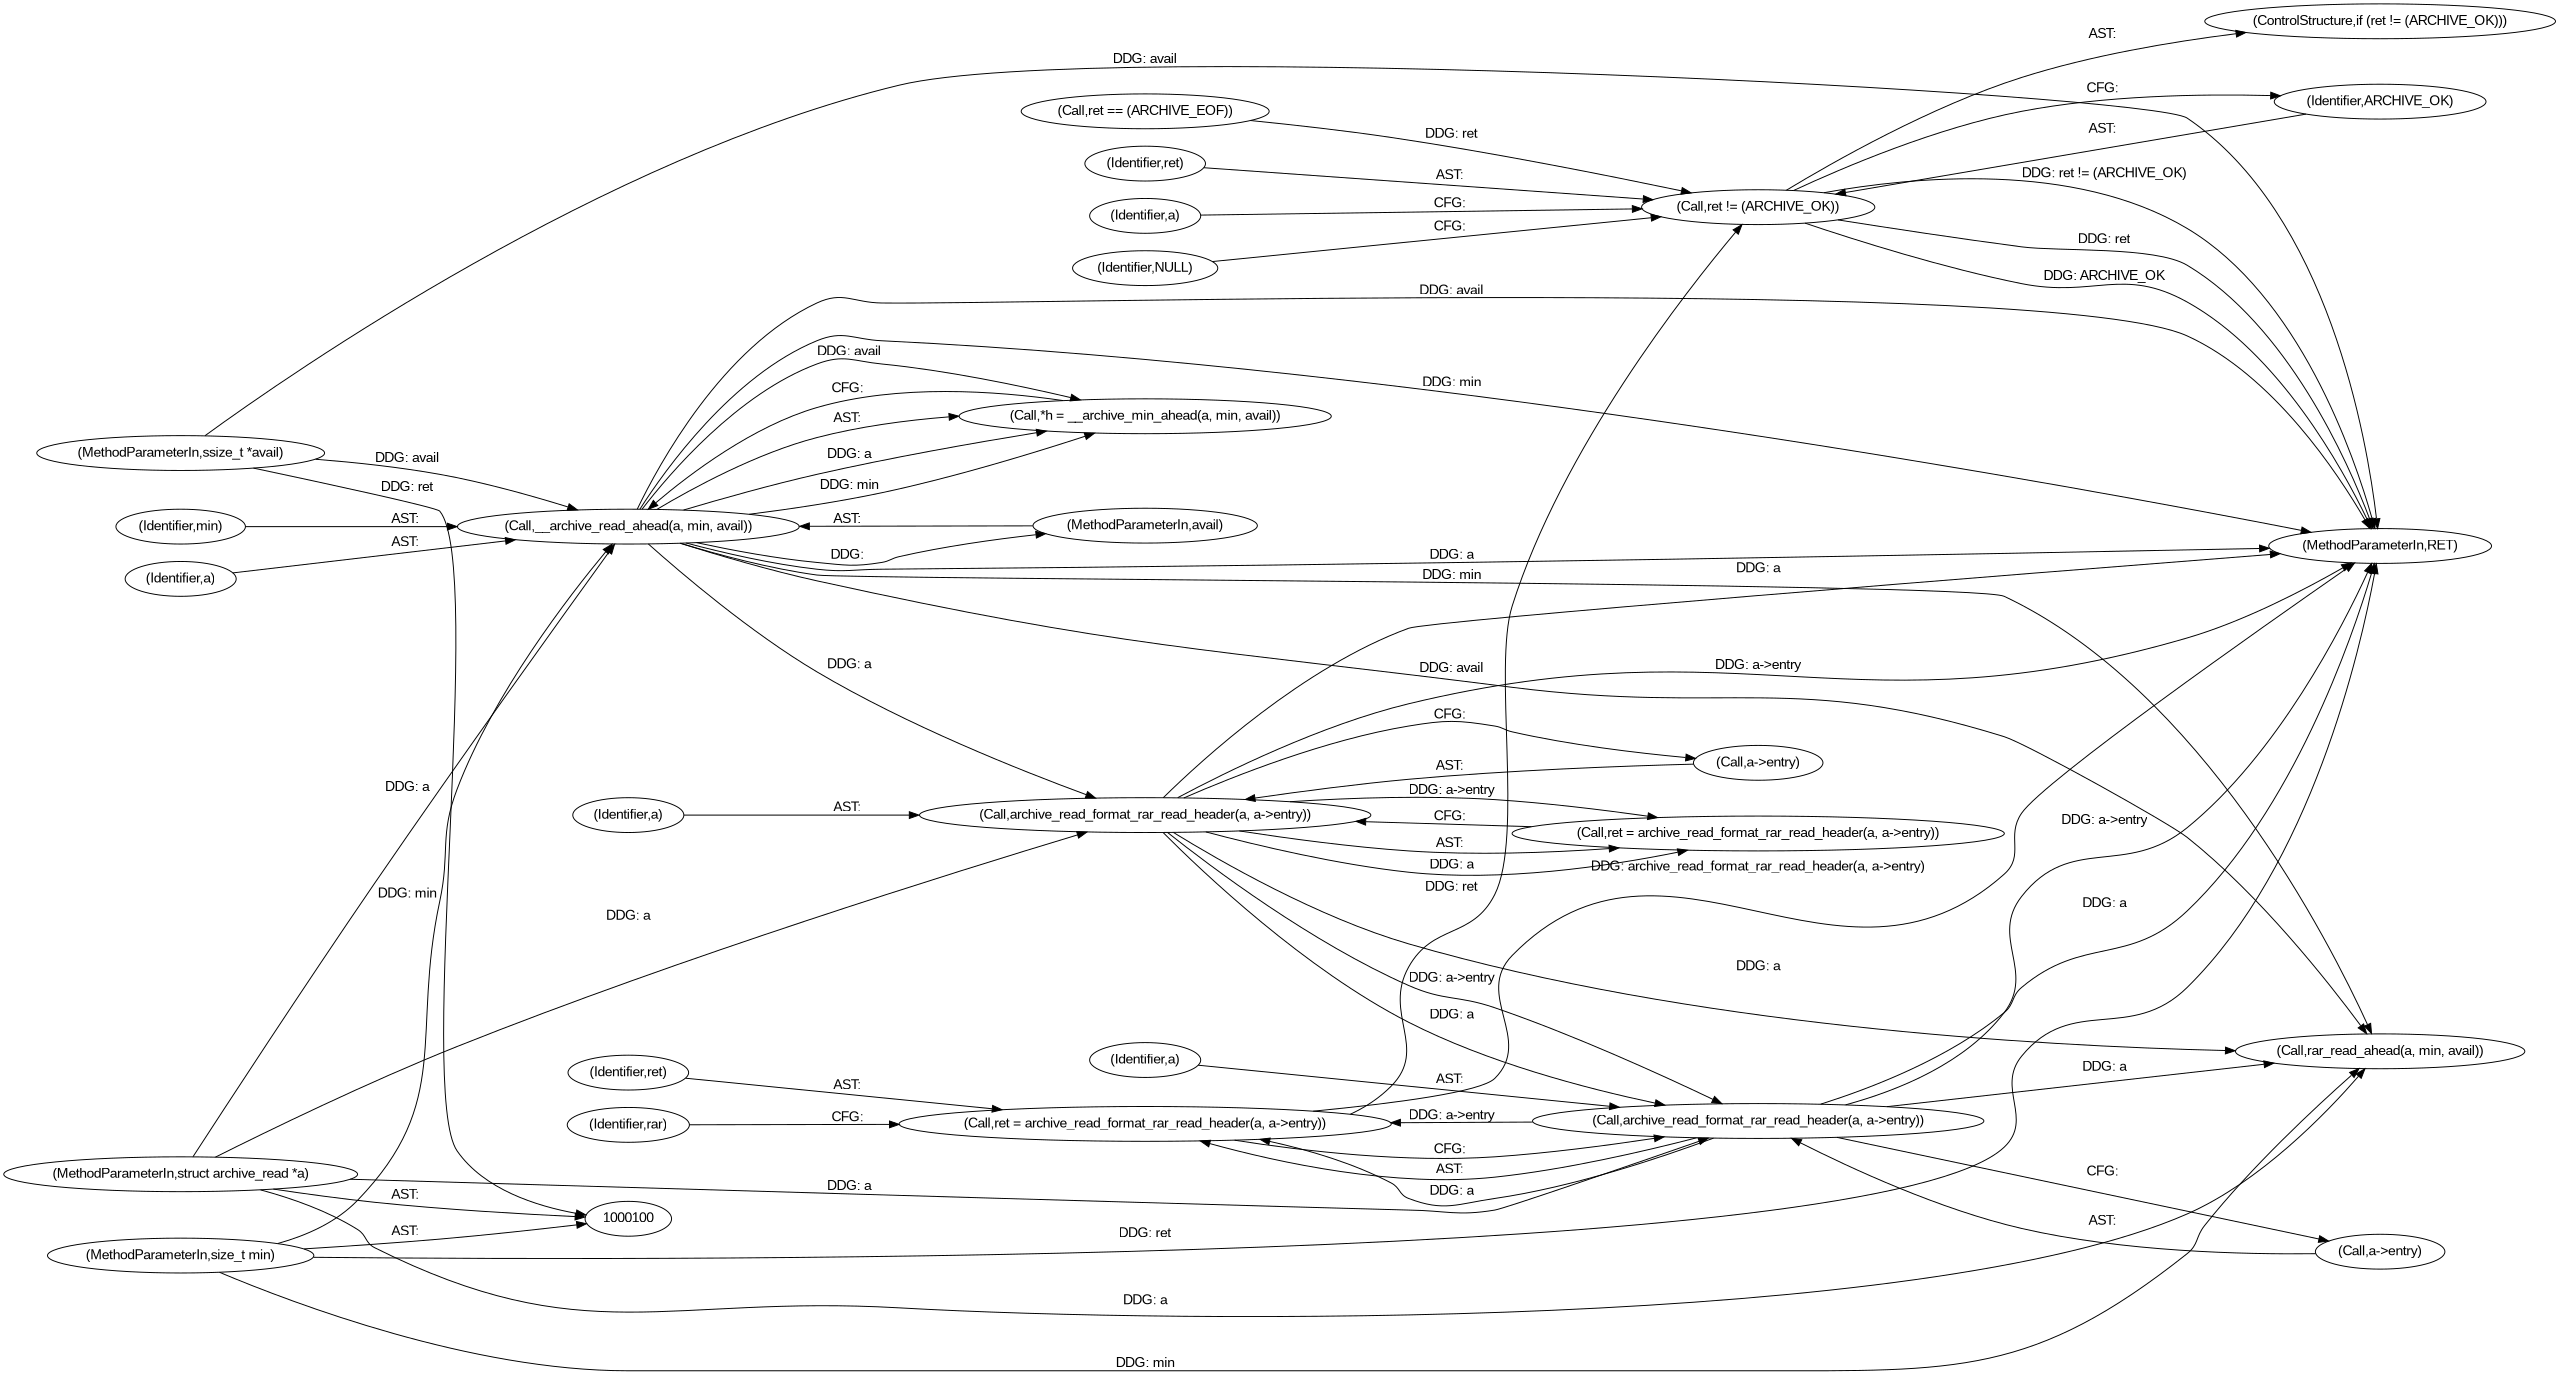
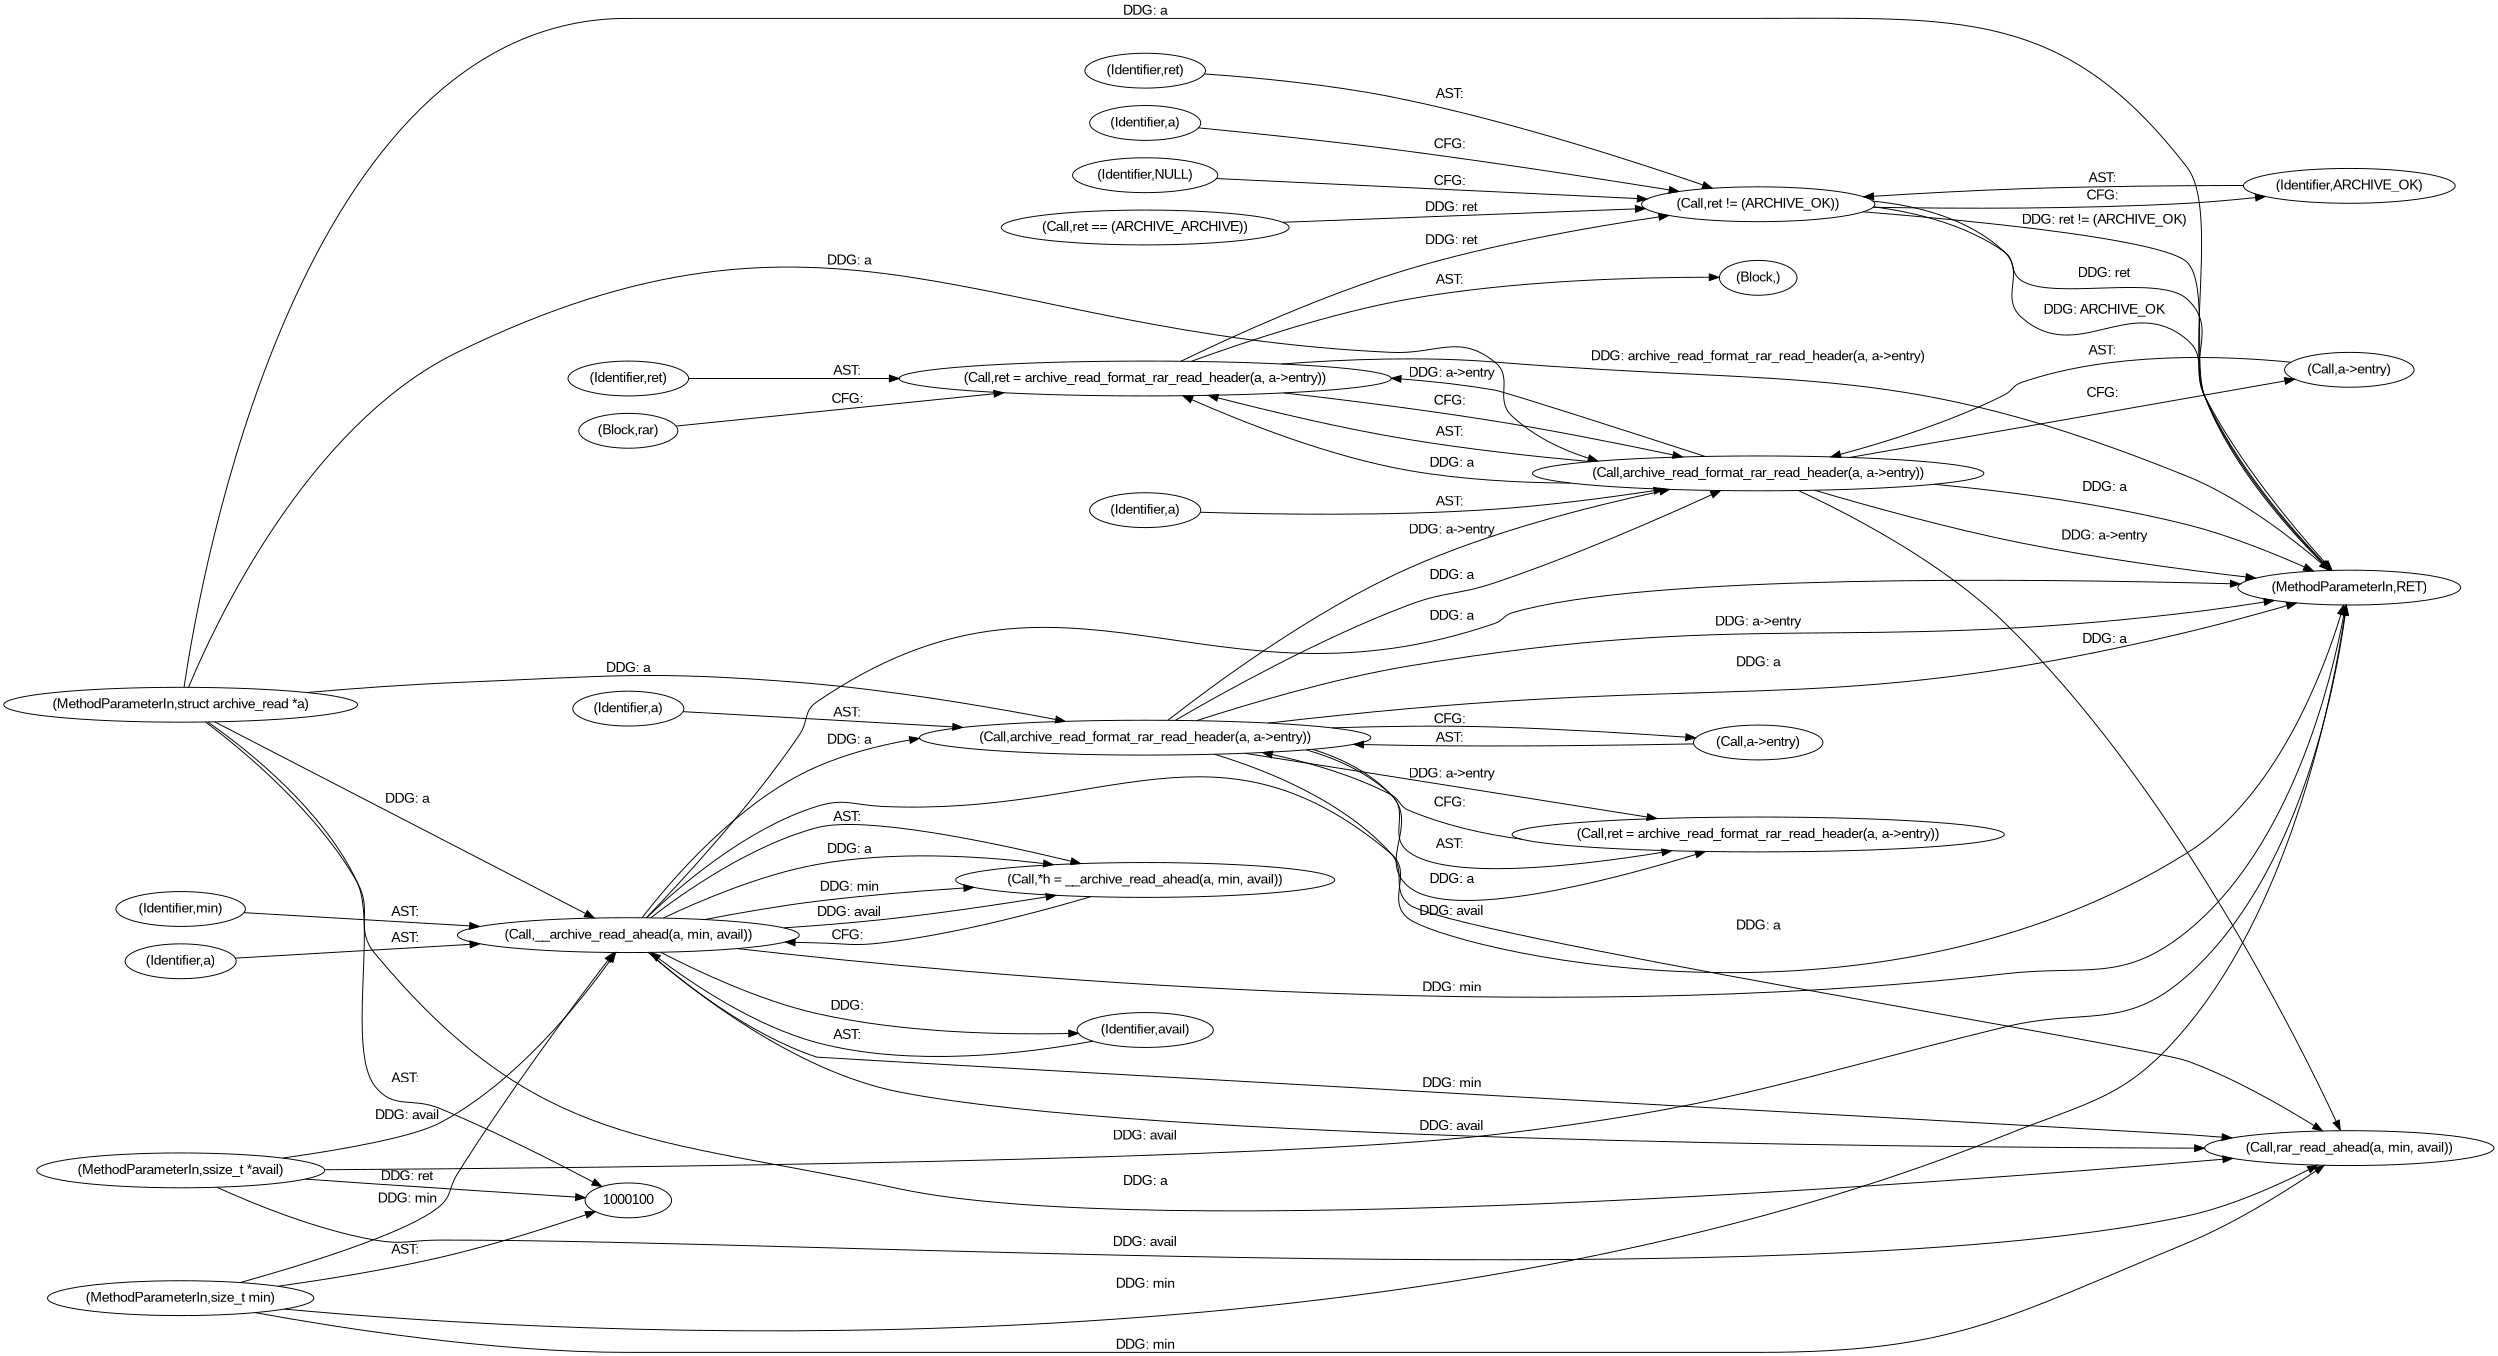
none -> (1218, 18)
(2380, 21) -> none
(1145, 111) -> (1145, 227)
none -> (1758, 278)
(1145, 416) -> (1145, 880)
(1145, 526) -> (1145, 1030)
(628, 1125) -> (628, 431)
(1145, 1234) -> (1145, 1284)
none -> (1264, 1258)
